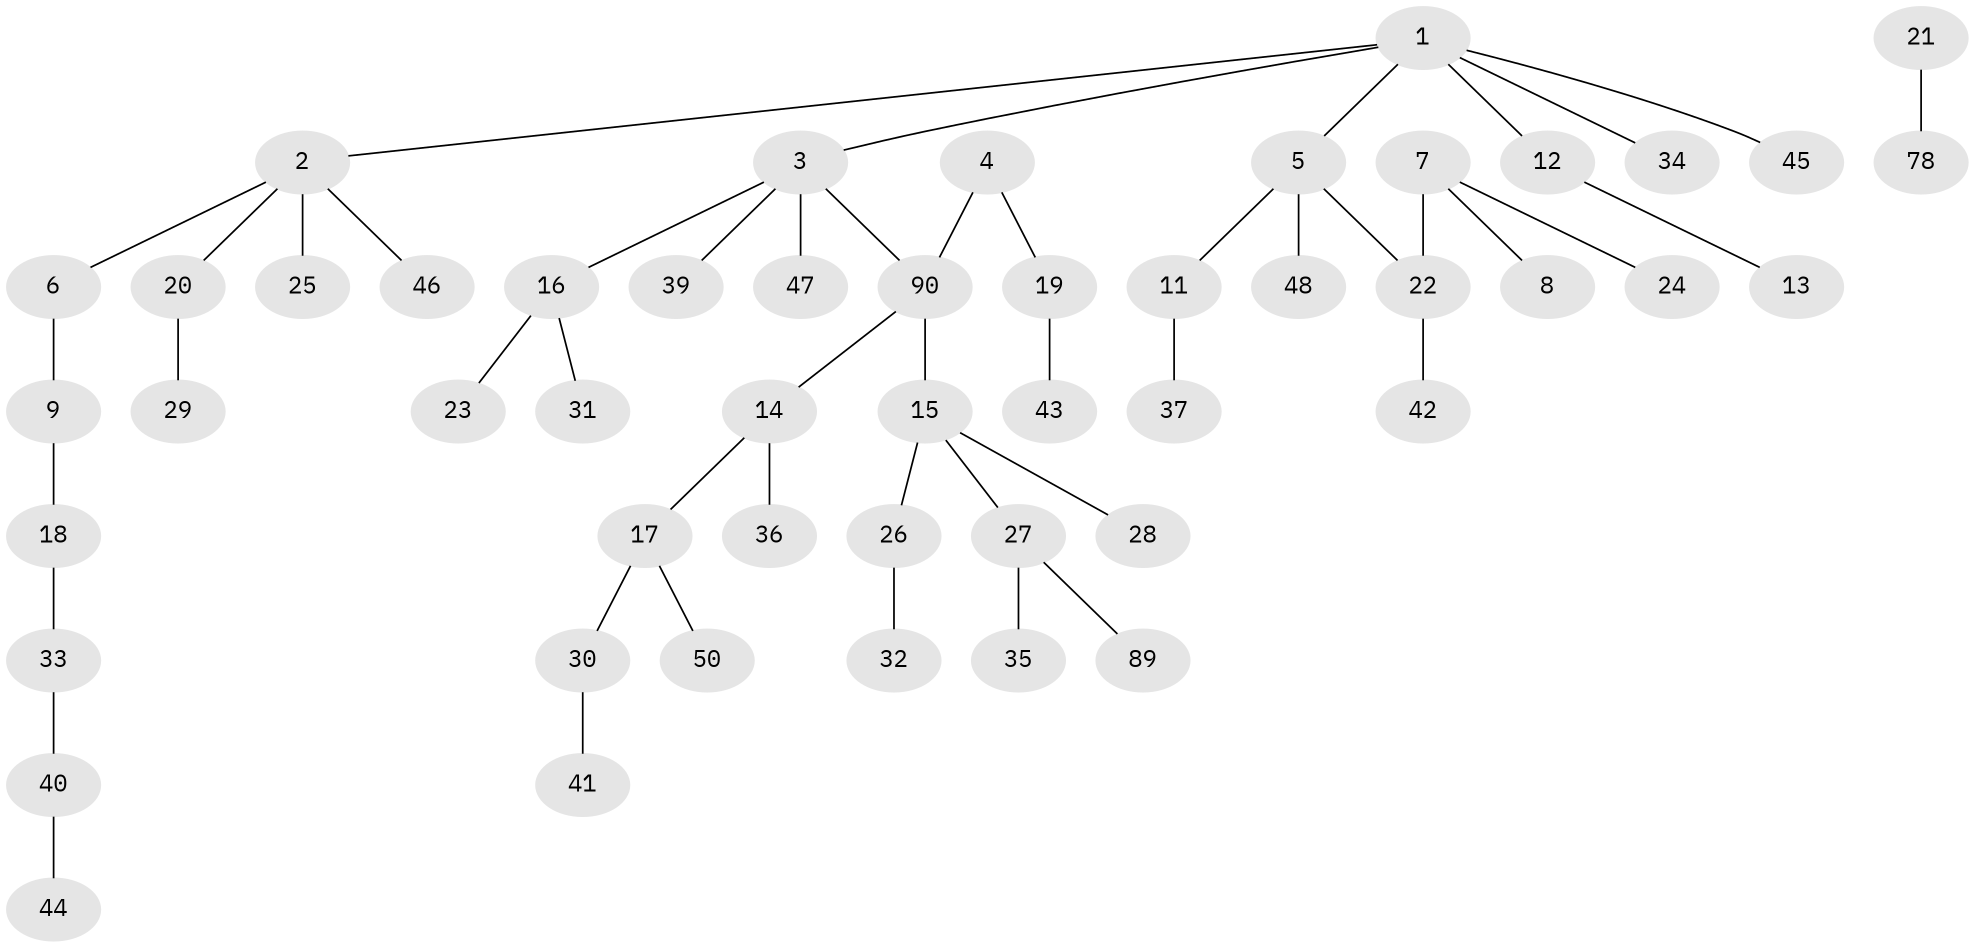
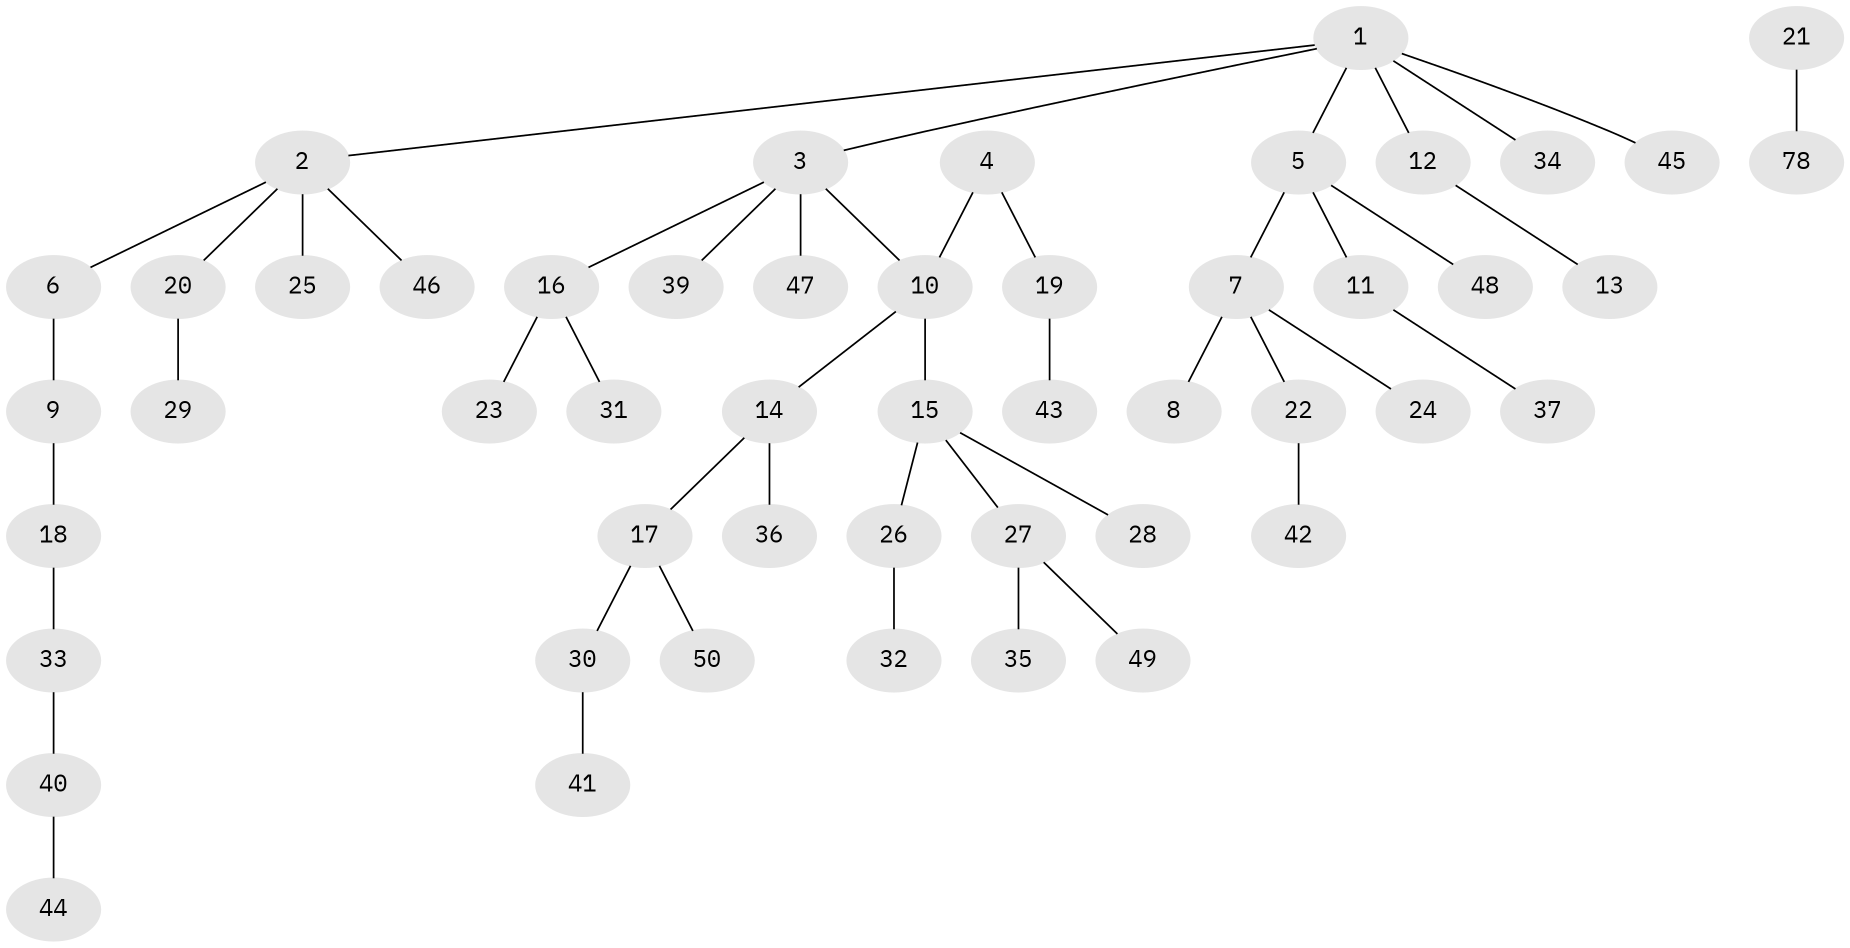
(1361, 225) -> (1267, 225)
(925, 287) -> (925, 287)
(1143, 661) -> (1143, 661)
